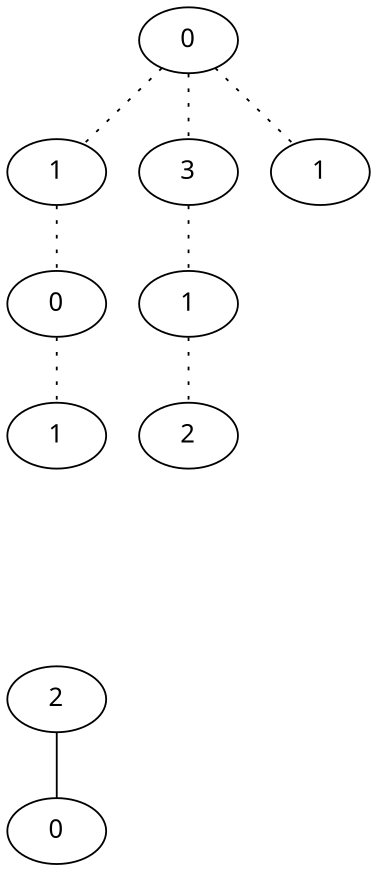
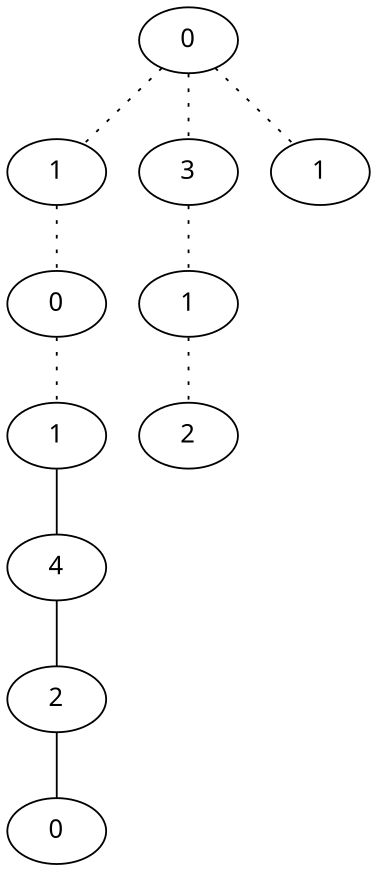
none -> (57, 567)
